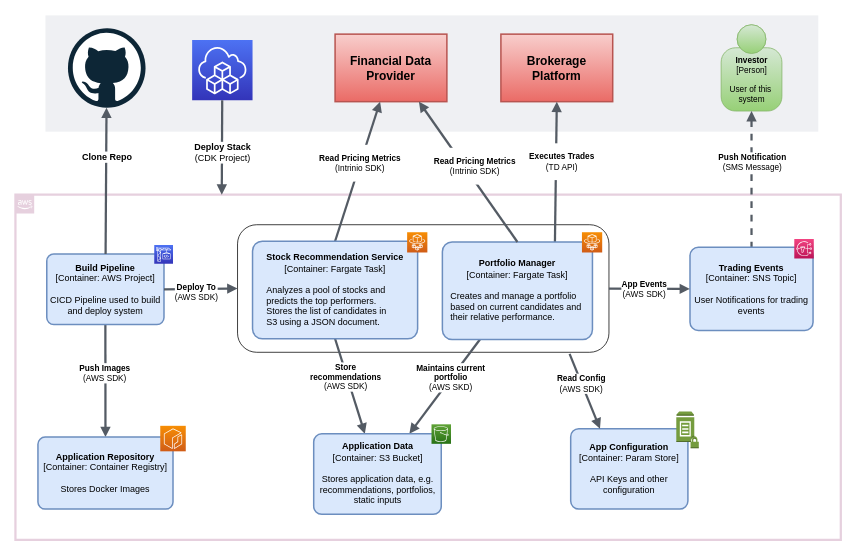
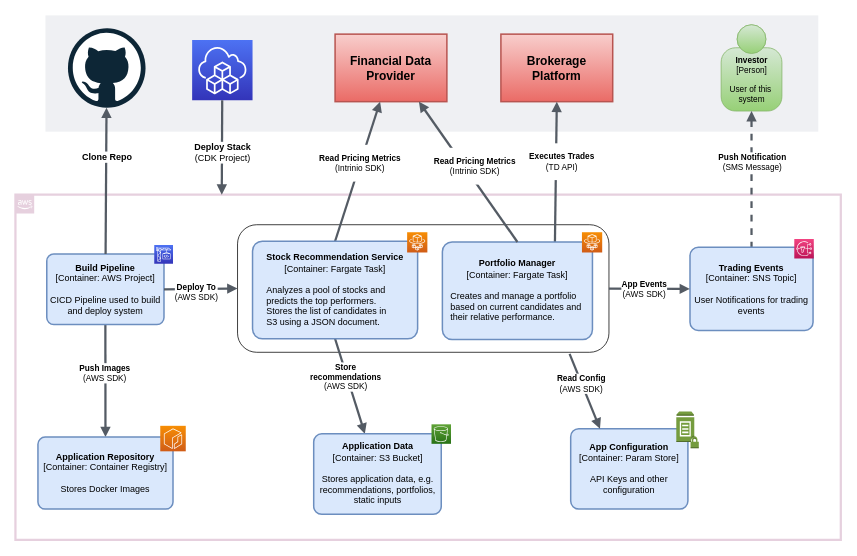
(447, 383) -> none
